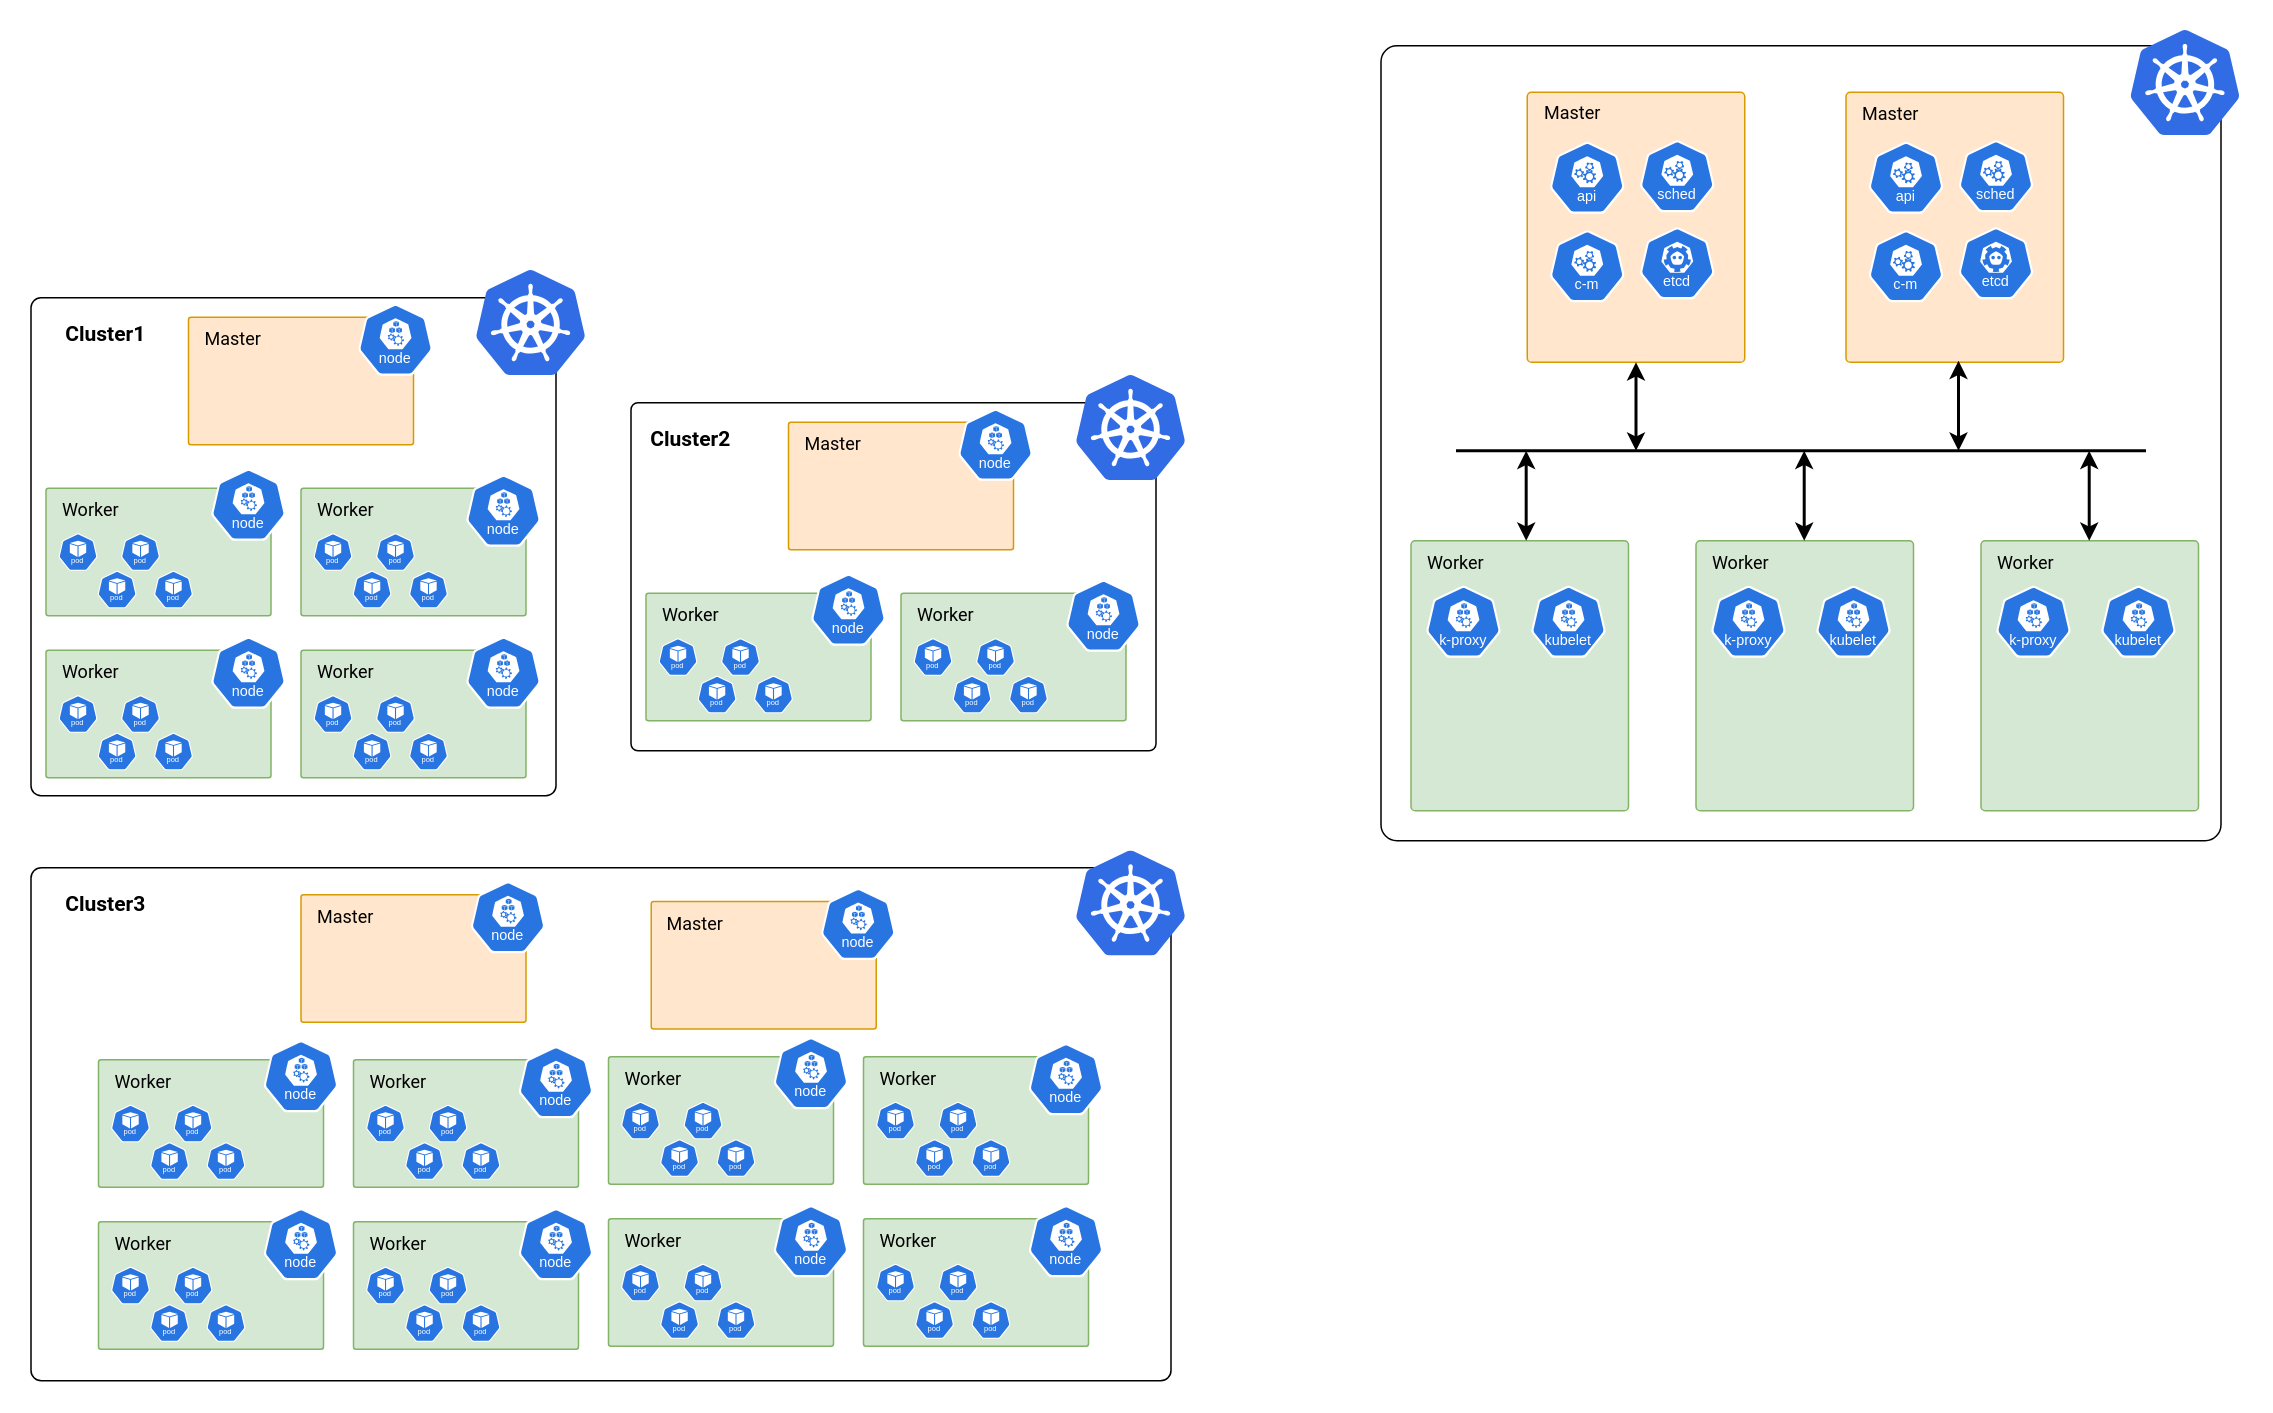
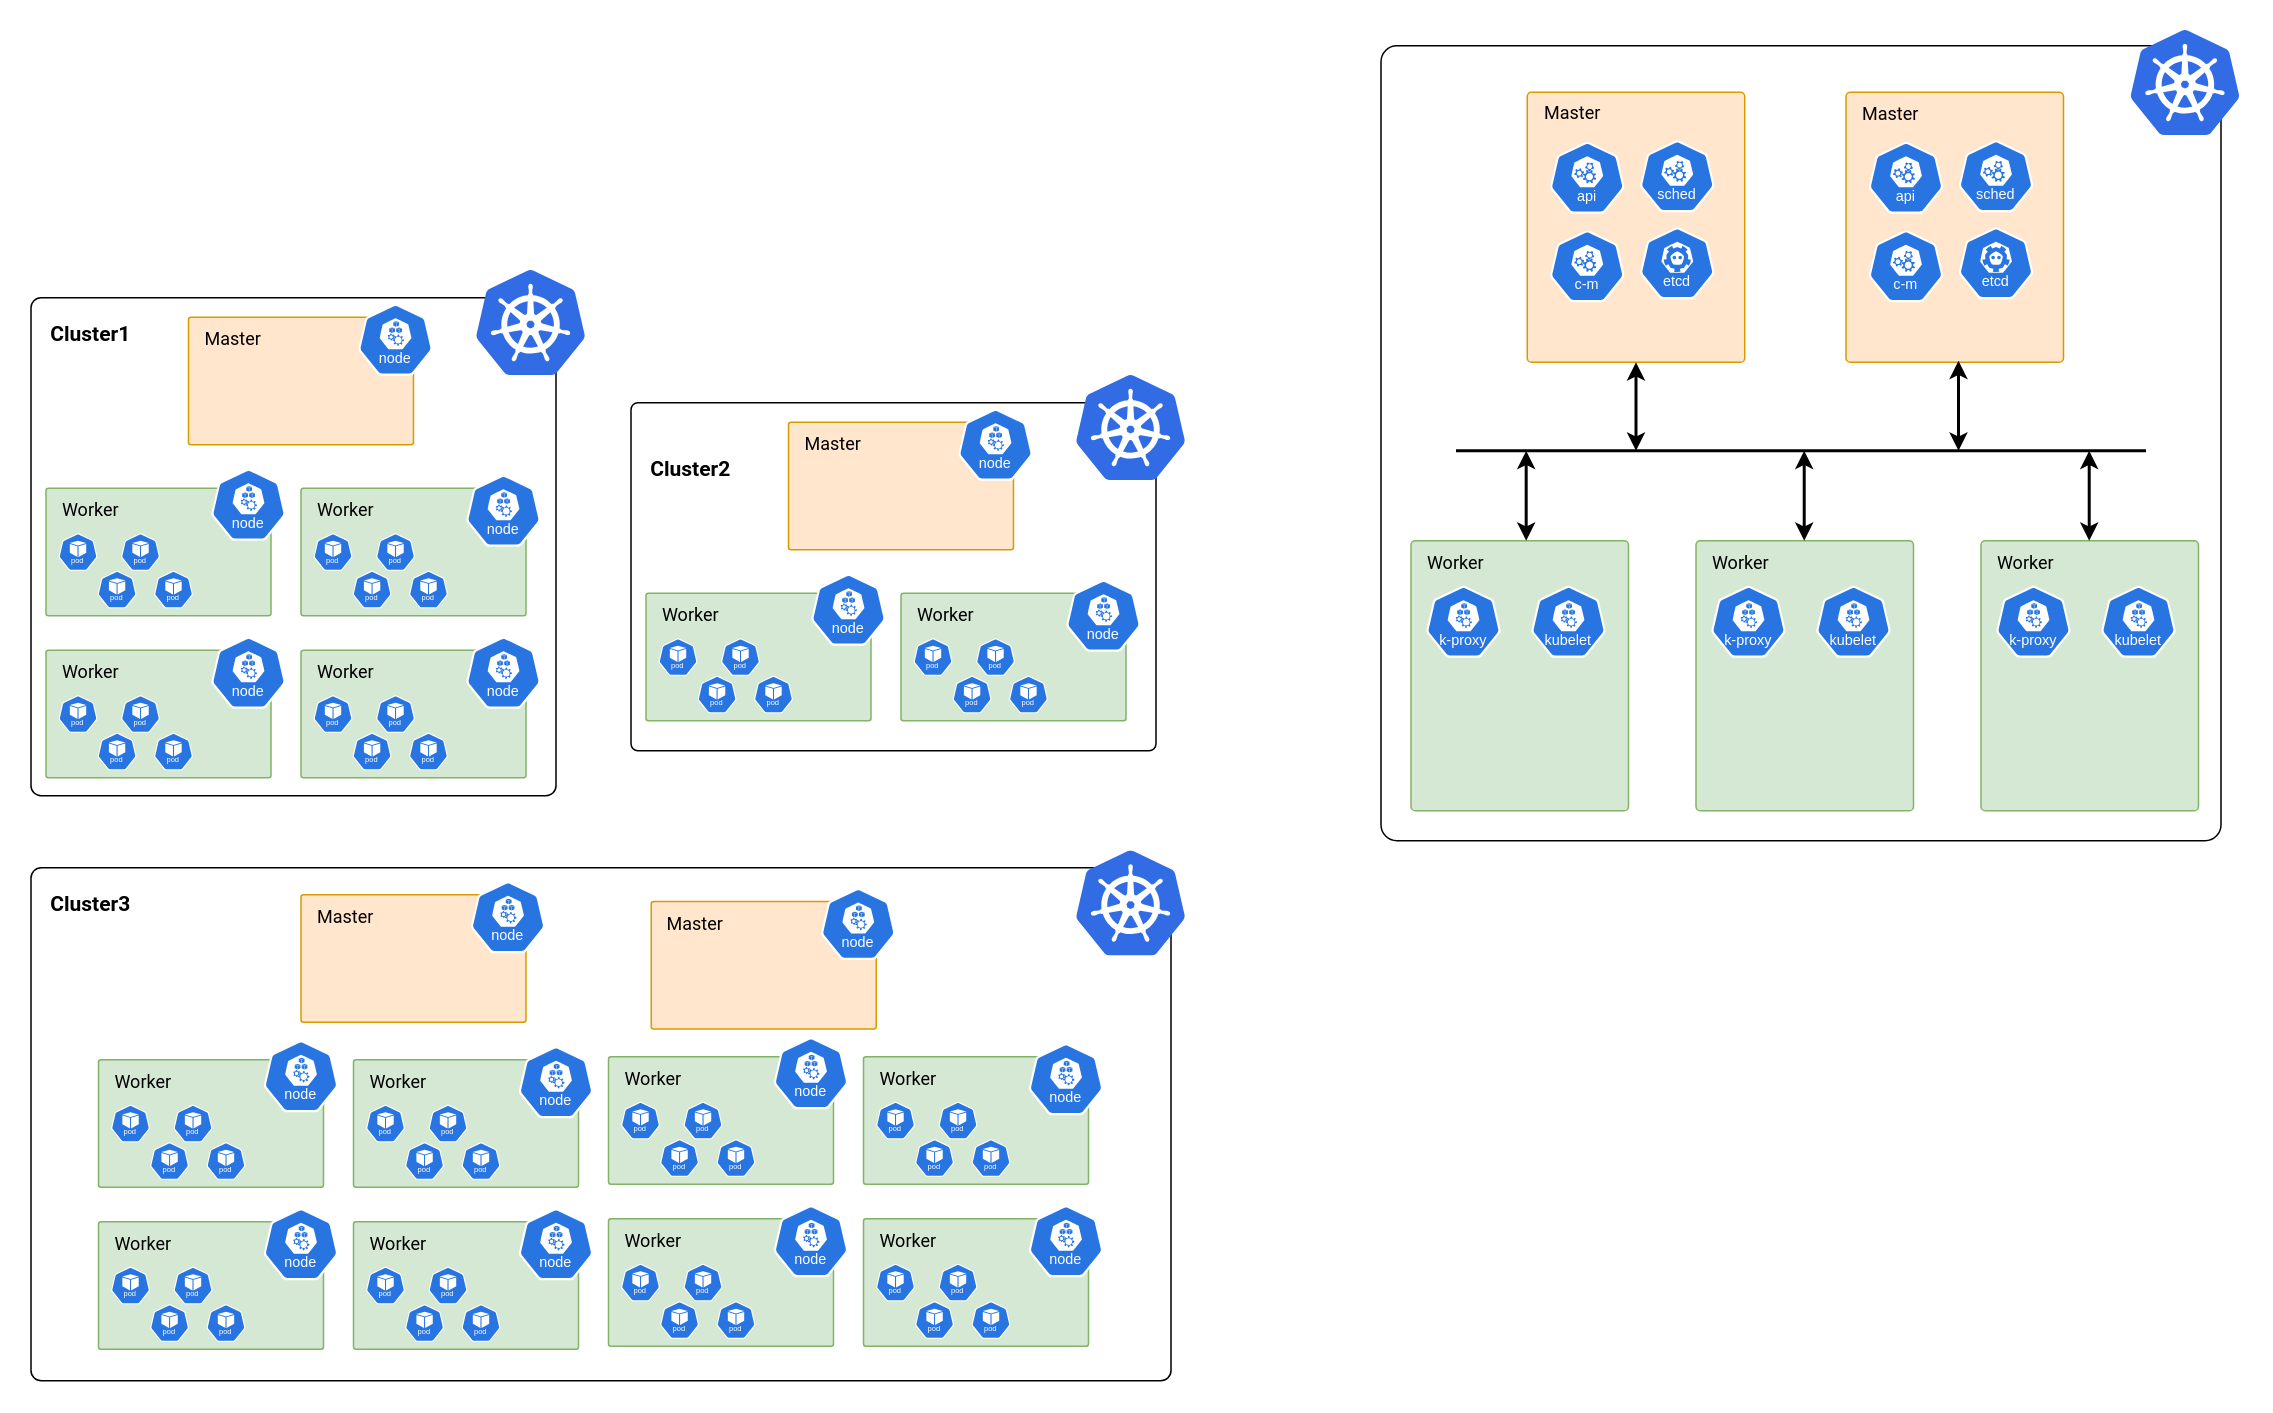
(106, 334) -> (91, 334)
(691, 439) -> (691, 469)
(106, 904) -> (91, 904)
